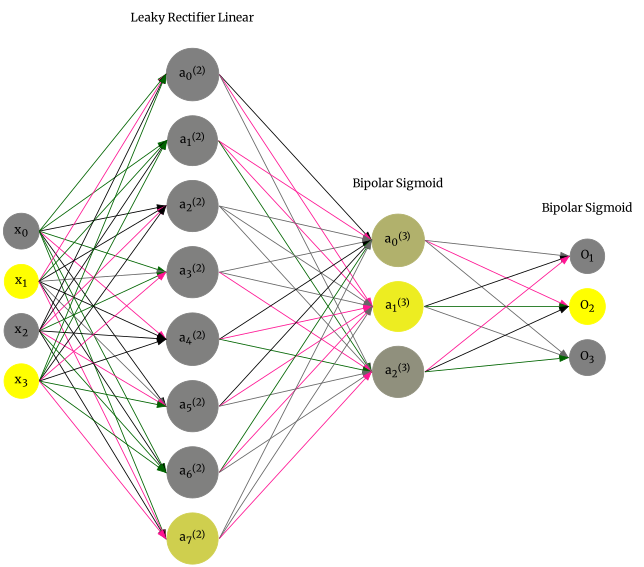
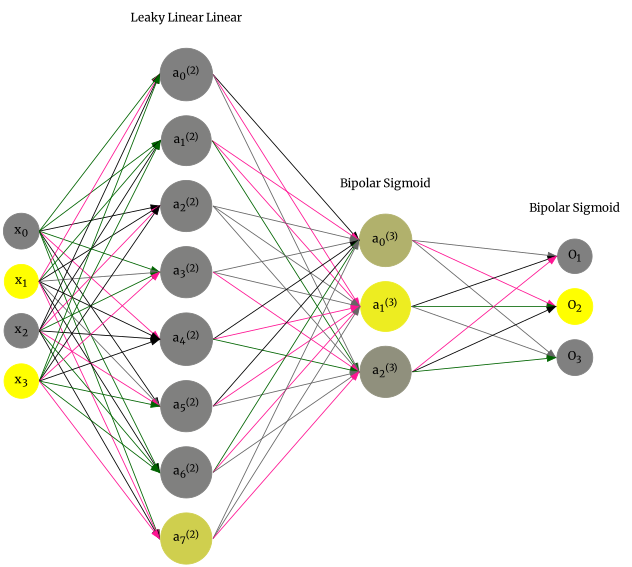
(193, 18) -> (186, 18)
